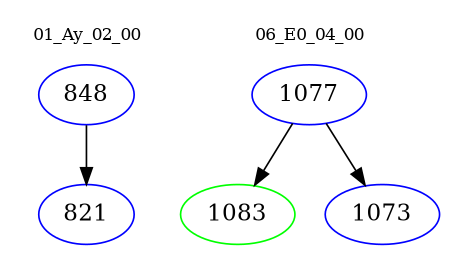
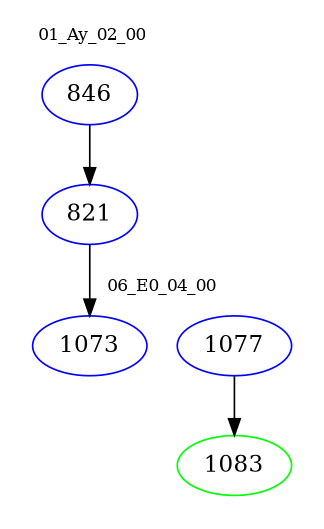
(86, 95) -> (90, 95)
(341, 147) -> (90, 281)
